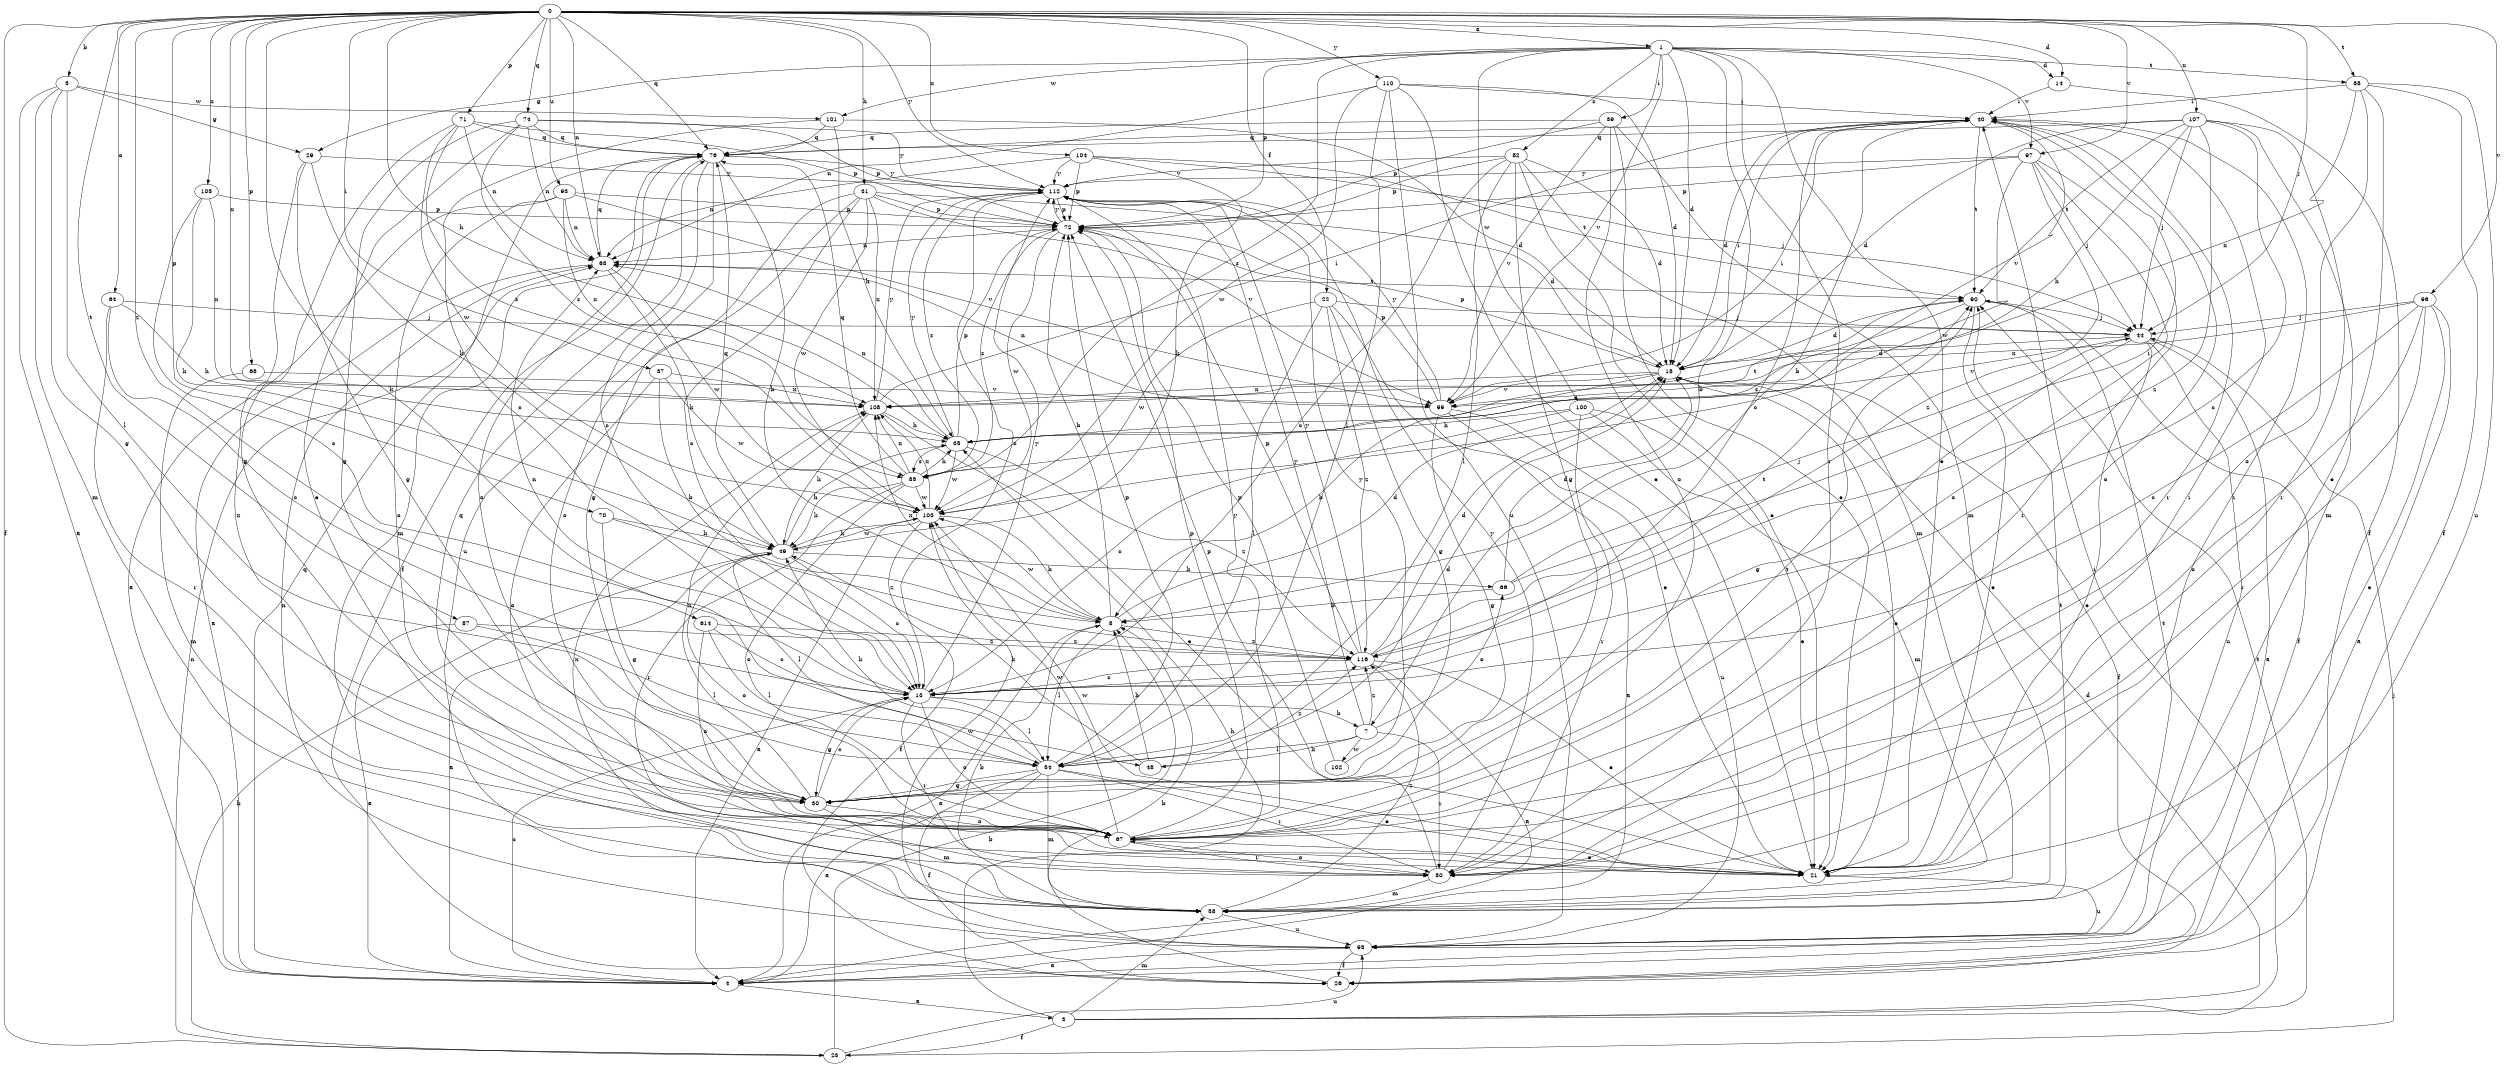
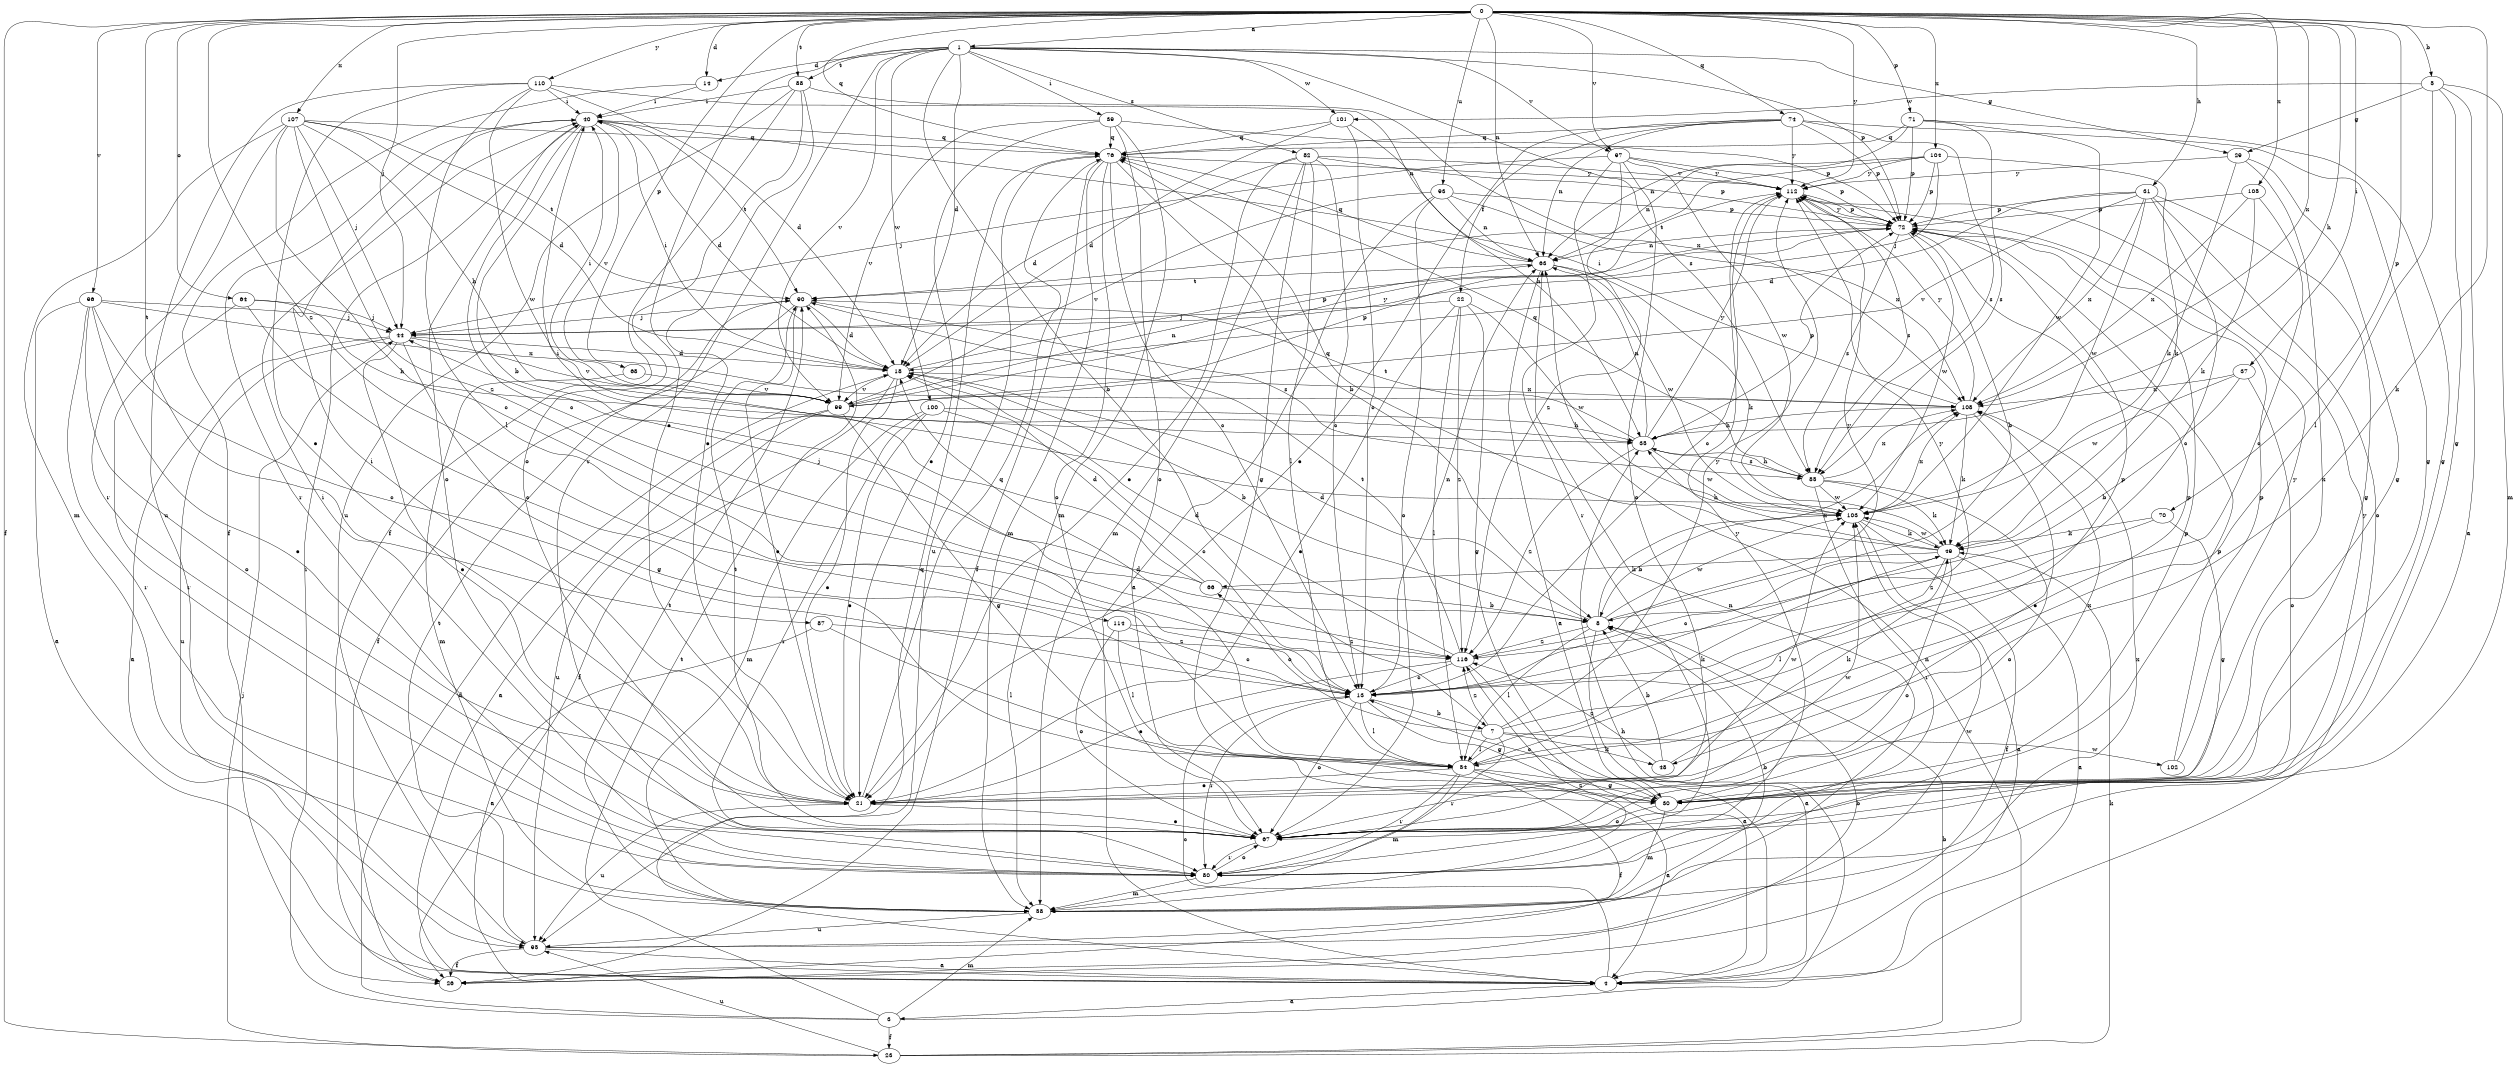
(1040, 20) -> (1561, 152)
(1247, 417) -> (2004, 593)
(706, 624) -> (1119, 624)
(1465, 853) -> (1062, 814)
